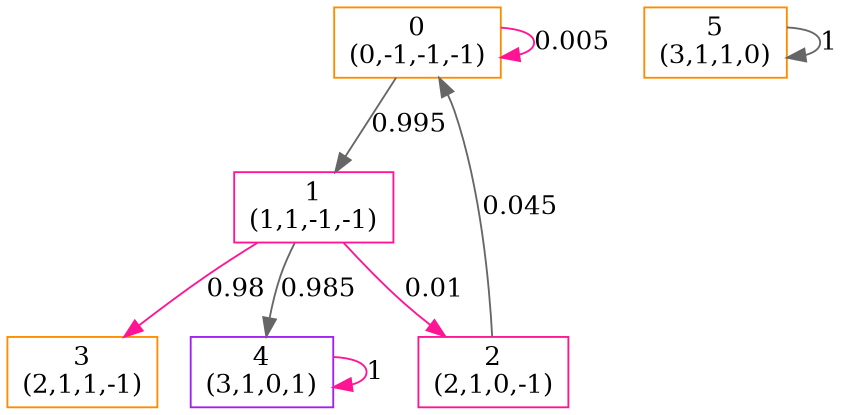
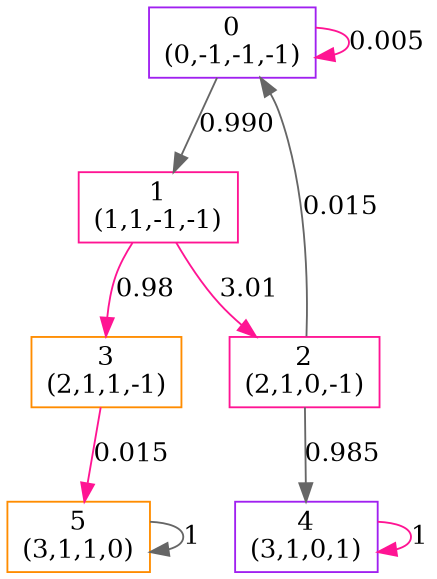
(417, 43) -> (232, 43)
(409, 125) -> (237, 125)
(520, 207) -> (341, 207)
(279, 279) -> (305, 445)
(434, 290) -> (249, 290)
none -> (94, 445)
